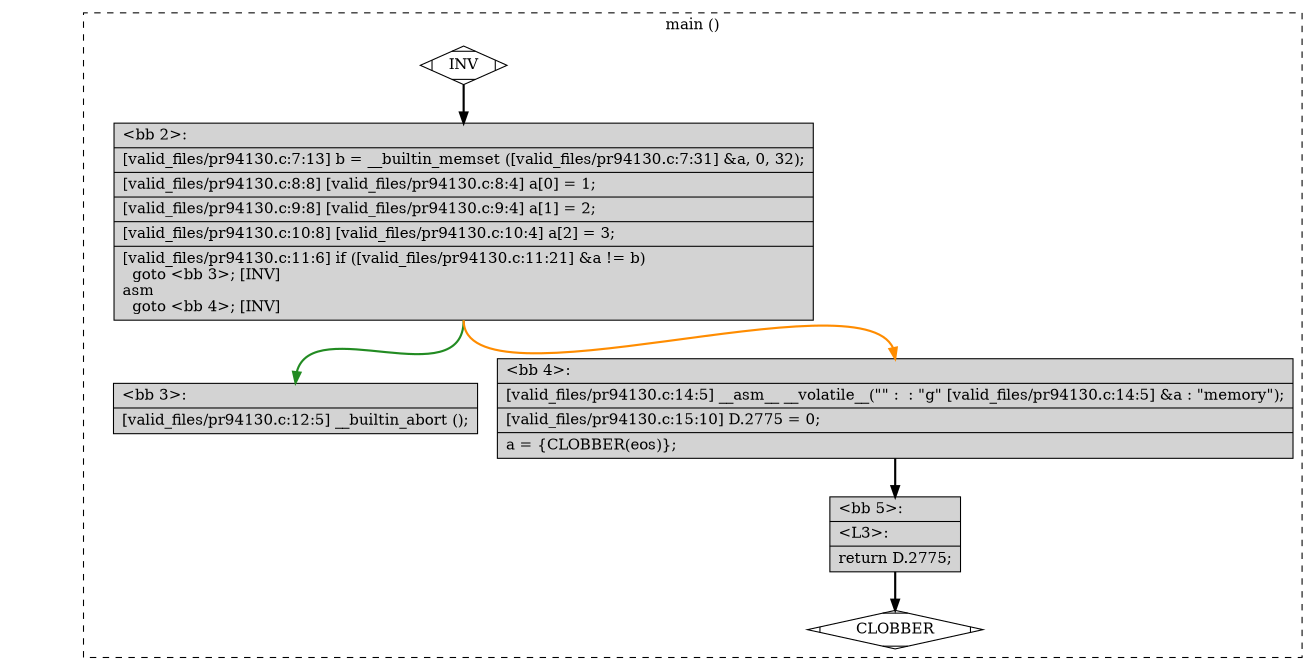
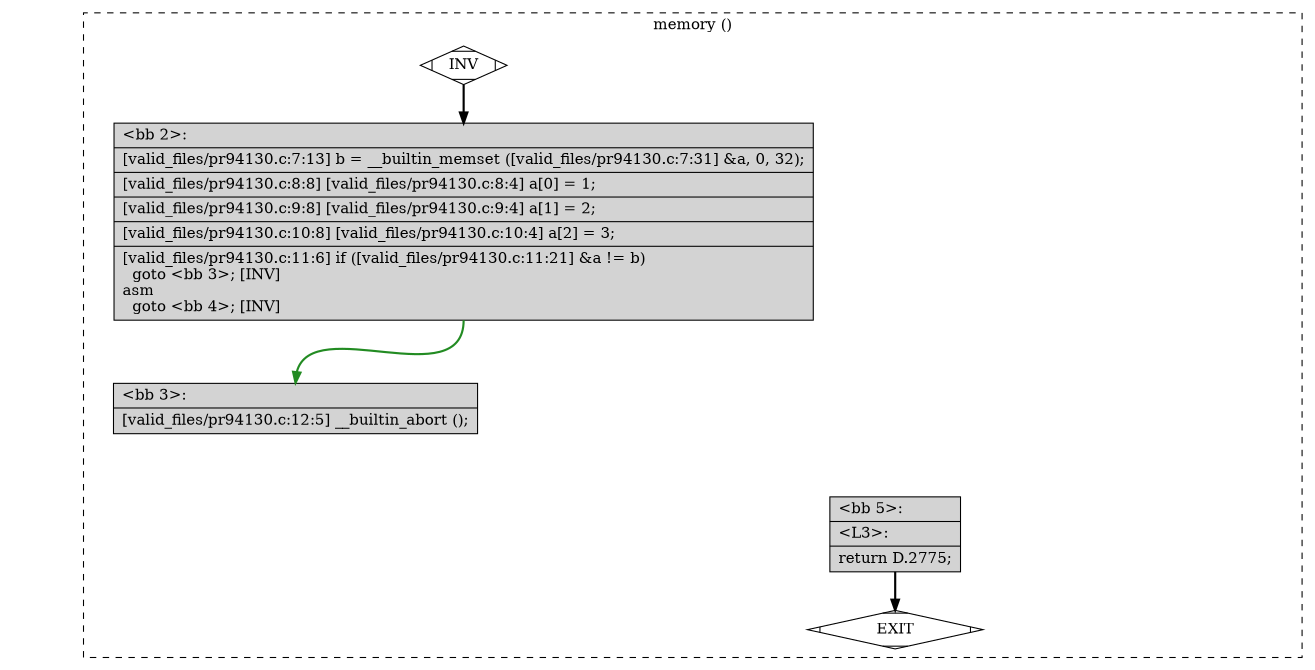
(693, 25) -> (693, 25)
(895, 409) -> none
(895, 630) -> (895, 630)
